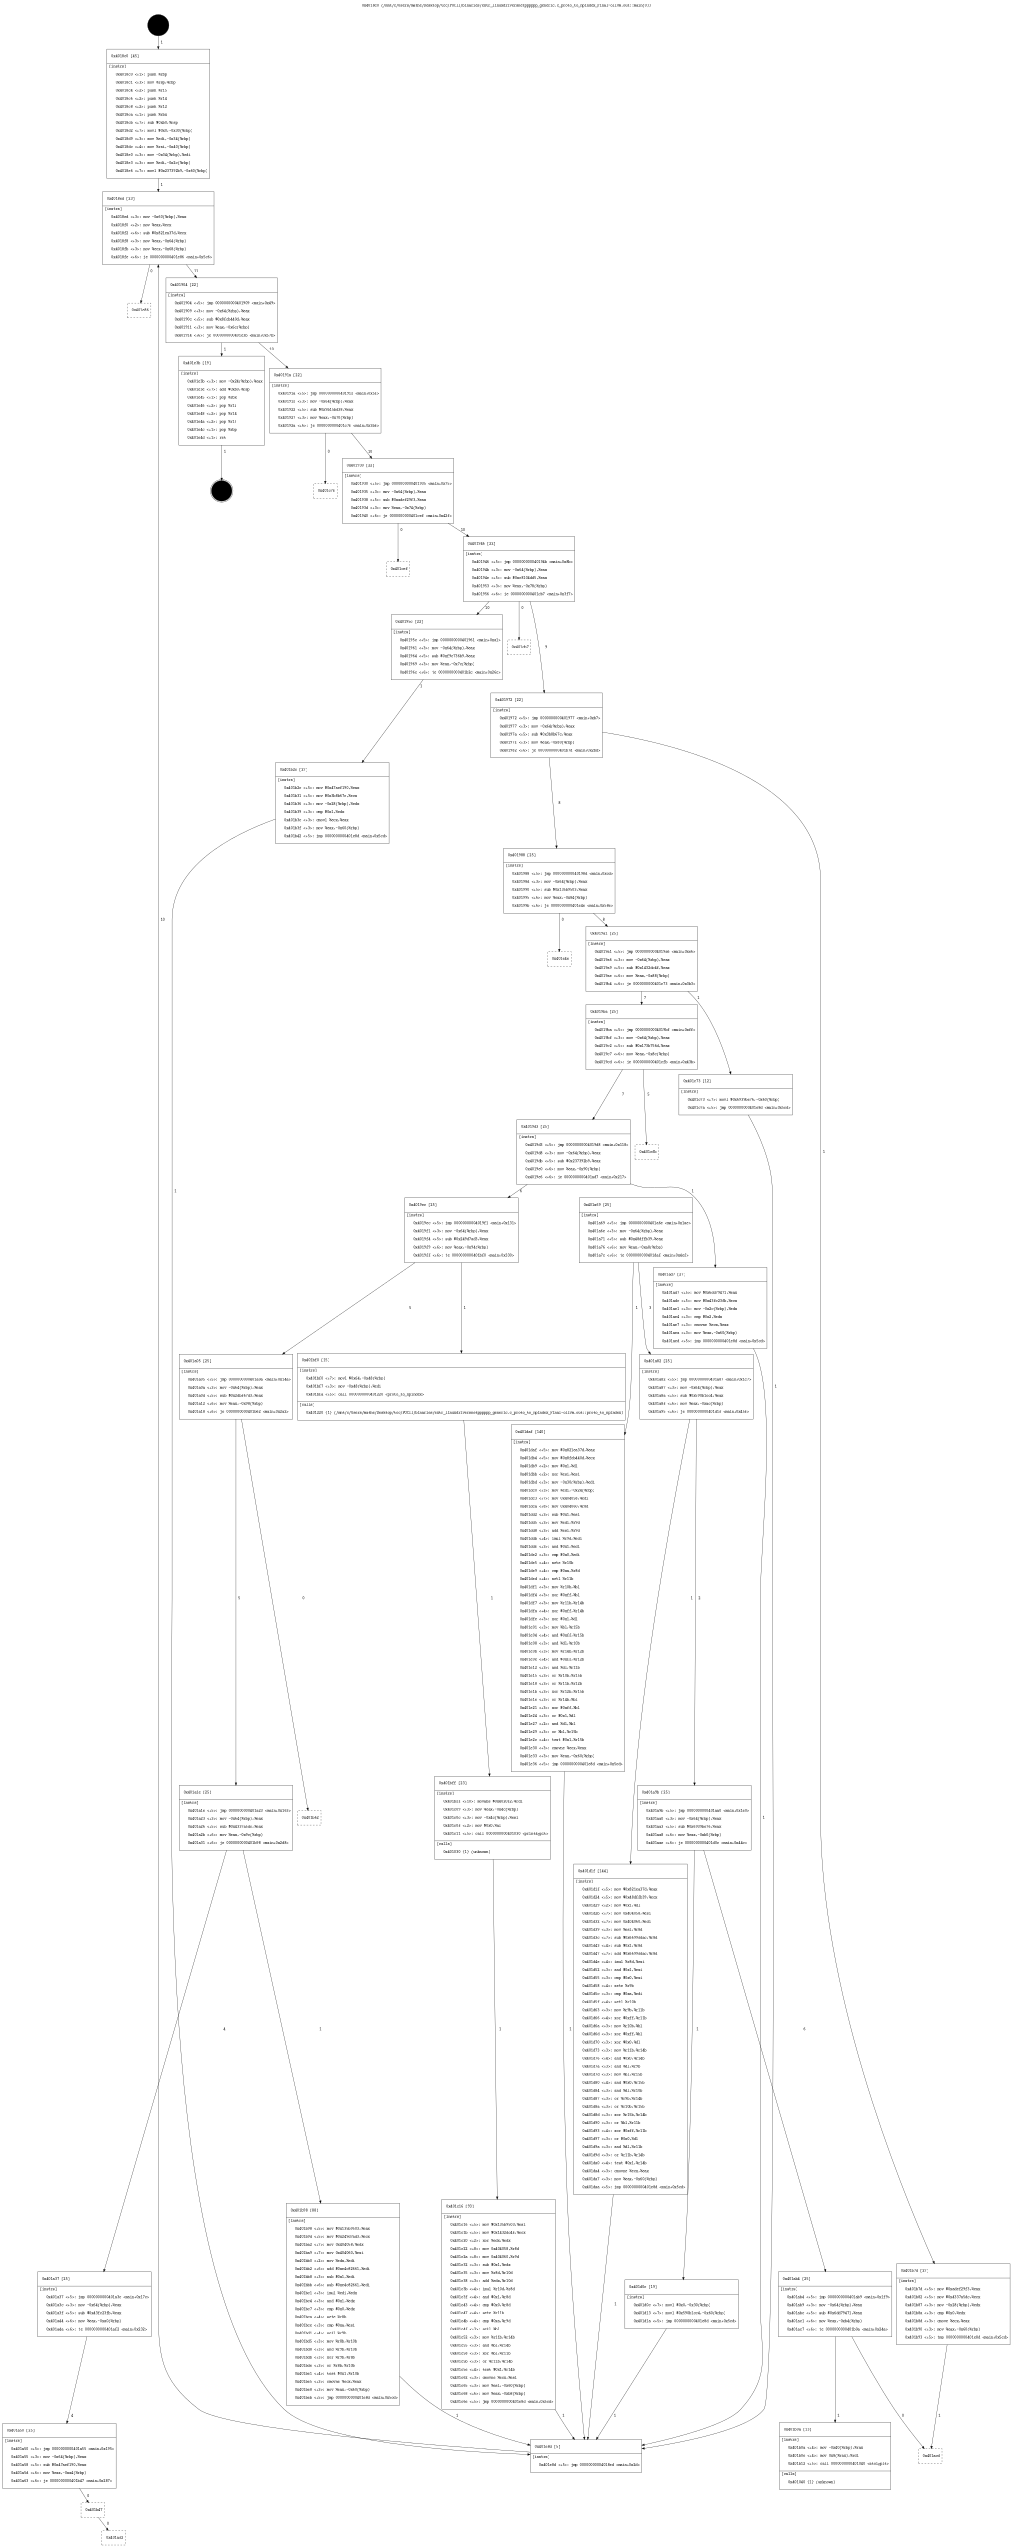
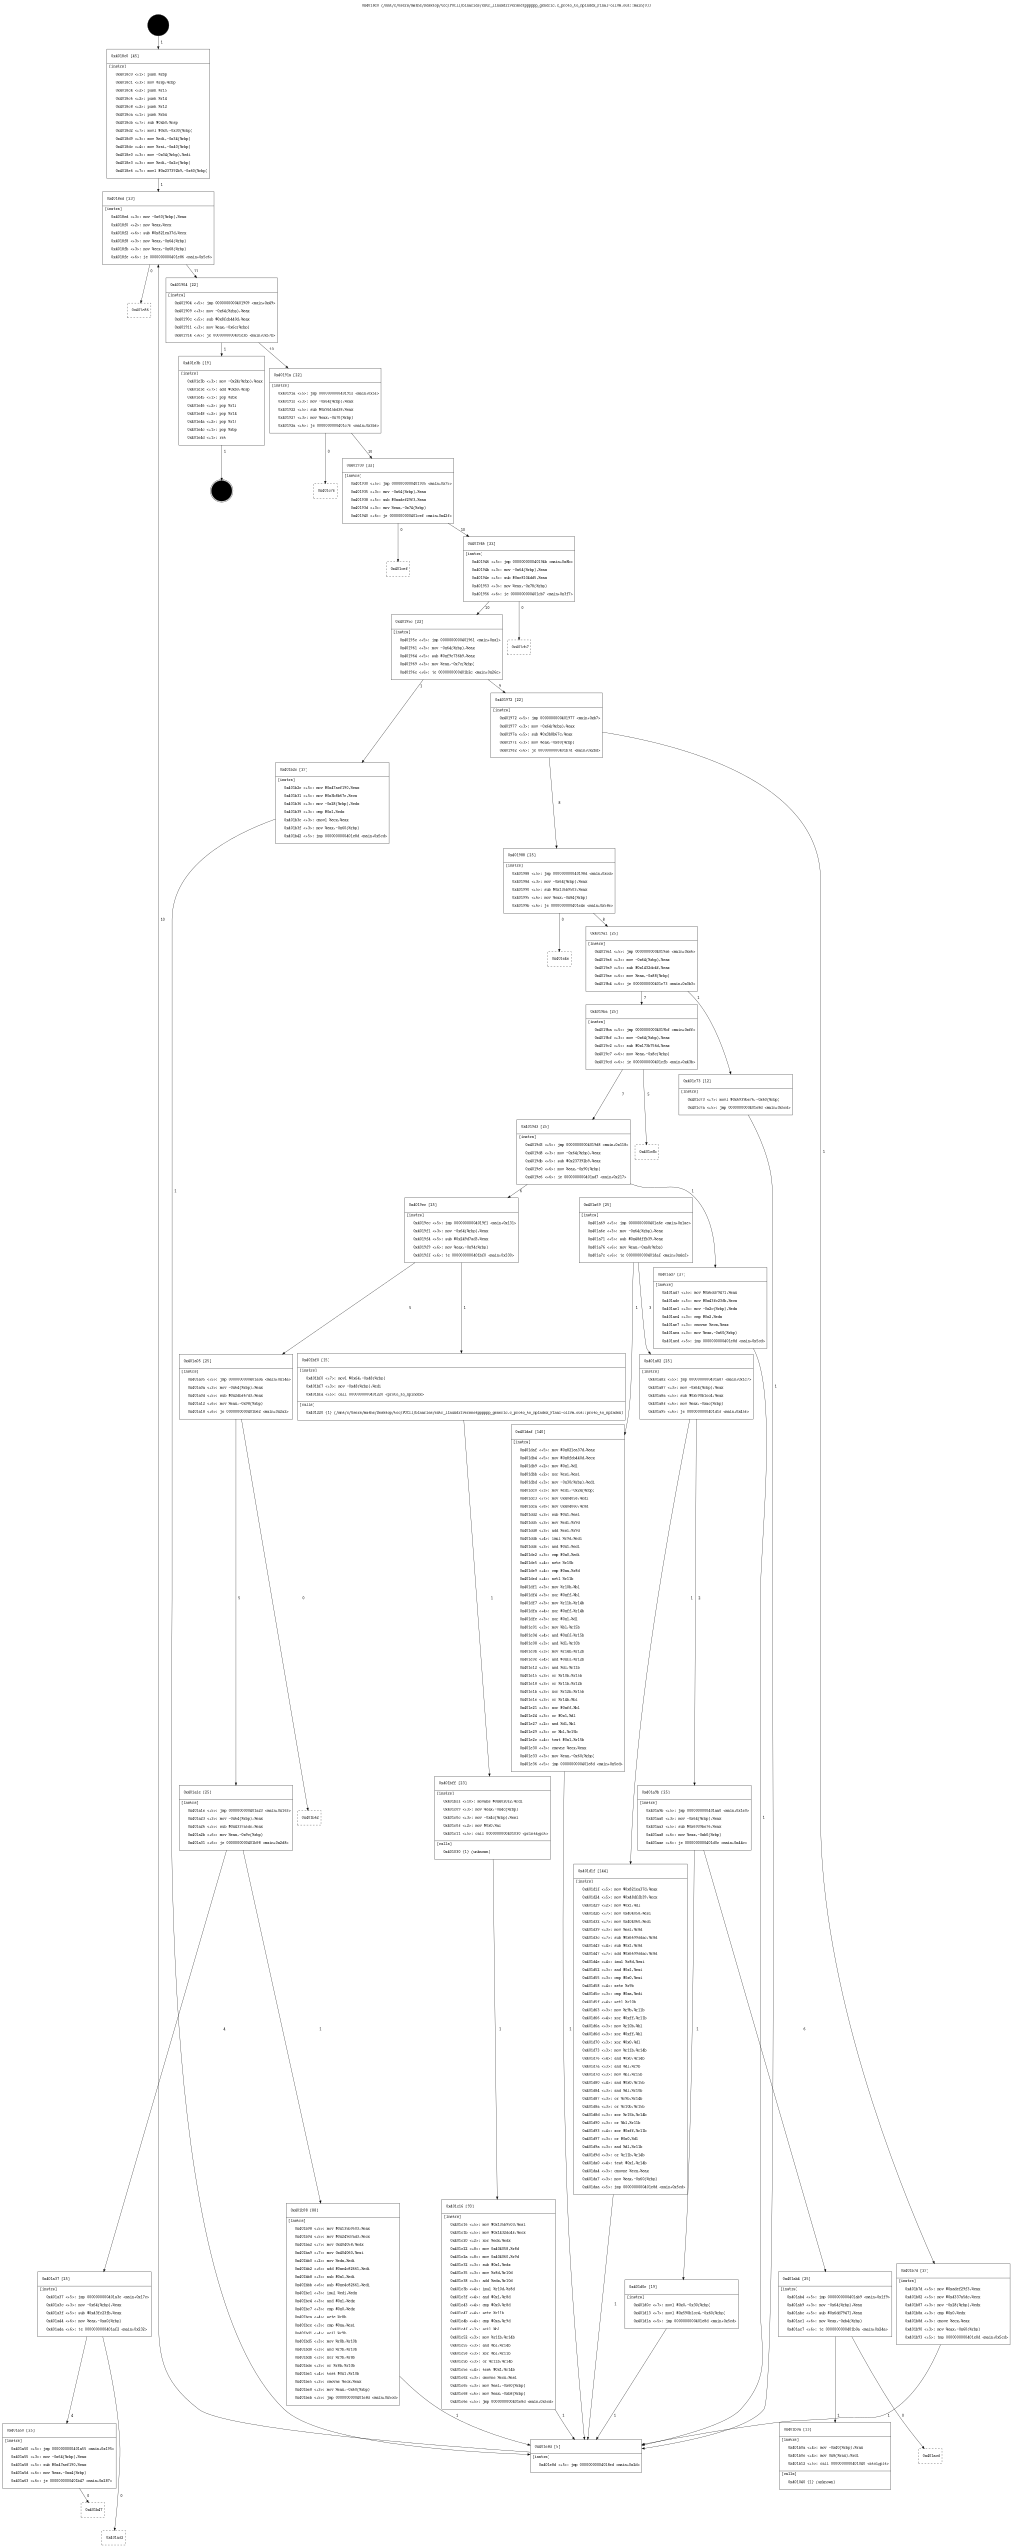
(539, 646) -> (496, 686)
(939, 2395) -> (810, 2420)
(102, 2523) -> (119, 2432)
